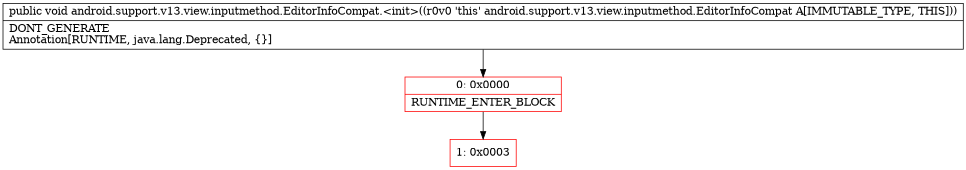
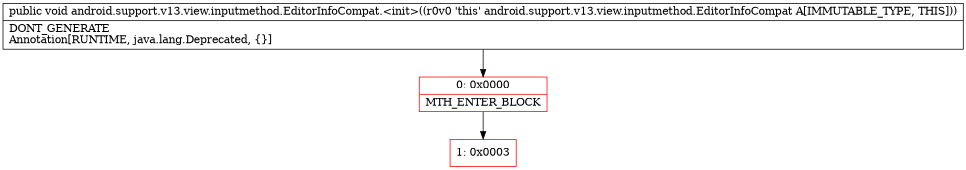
(483, 103) -> (483, 103)
